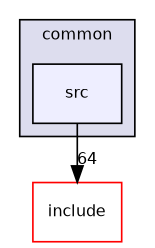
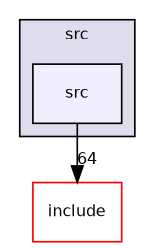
(77, 35) -> (77, 35)
